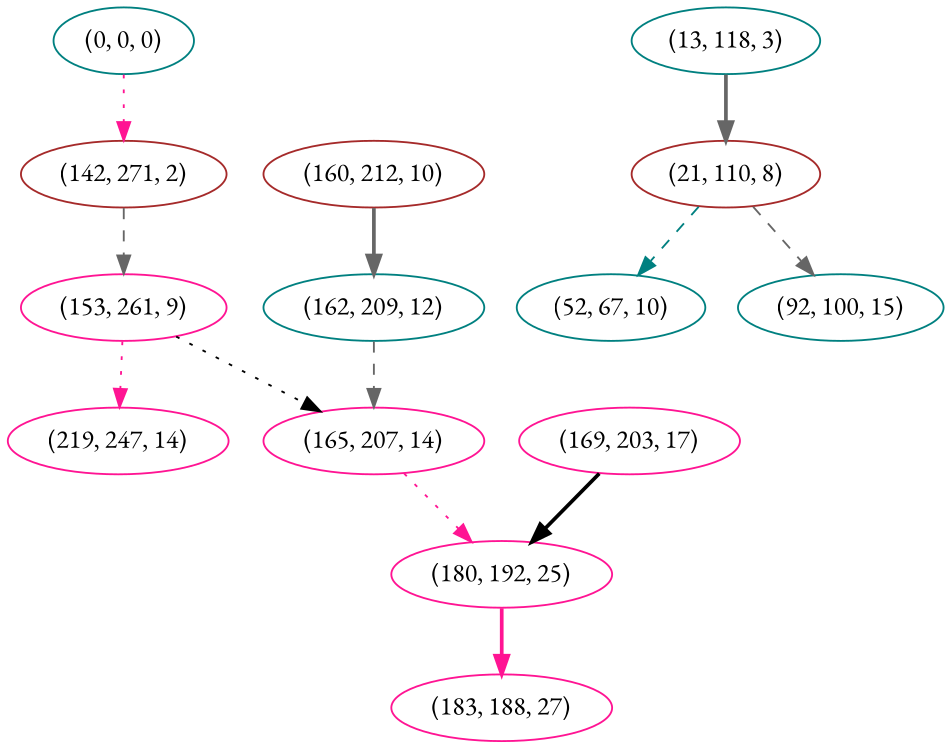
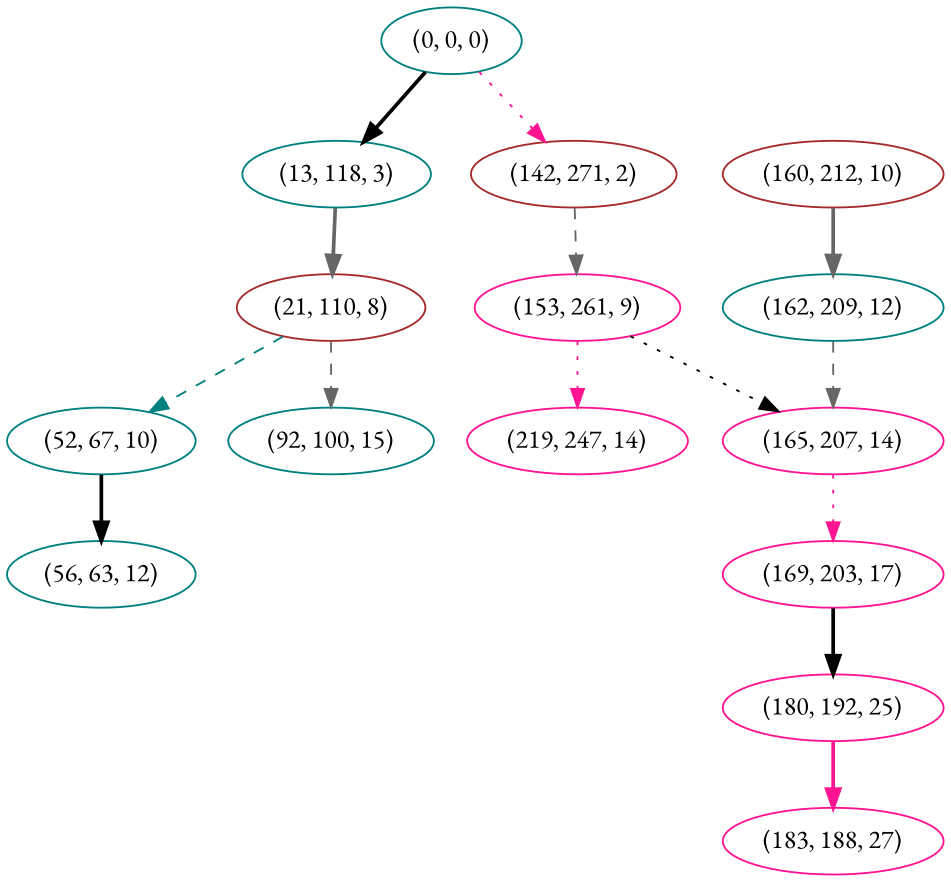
none -> (401, 100)
(431, 501) -> (833, 499)
none -> (101, 574)
